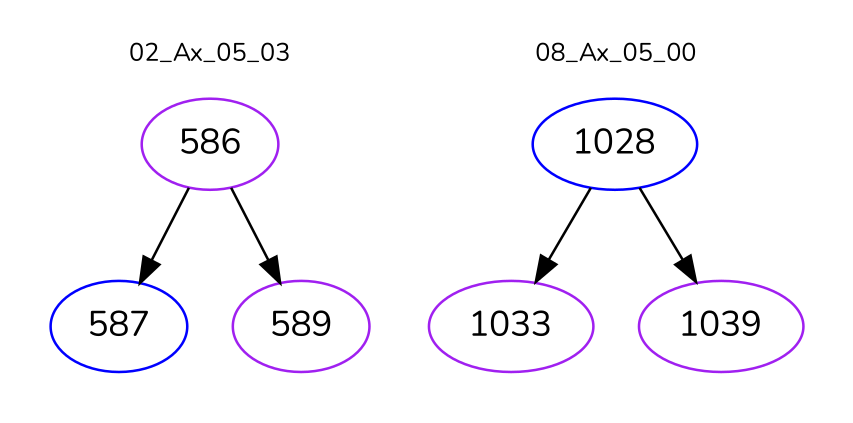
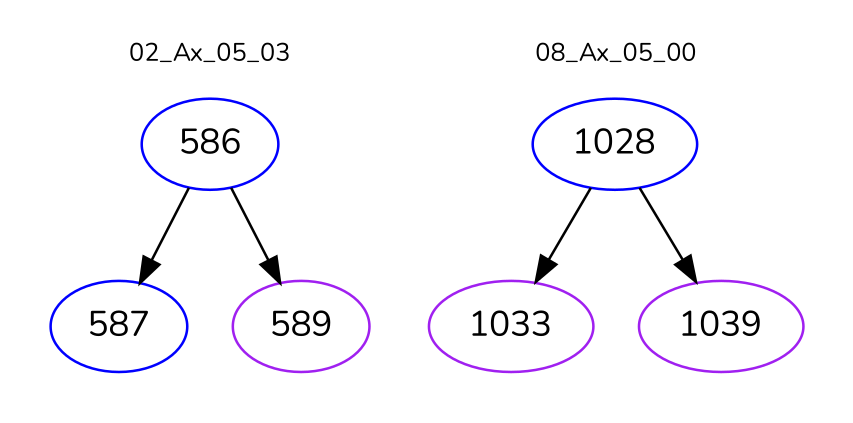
(210, 144) -> (210, 144)
